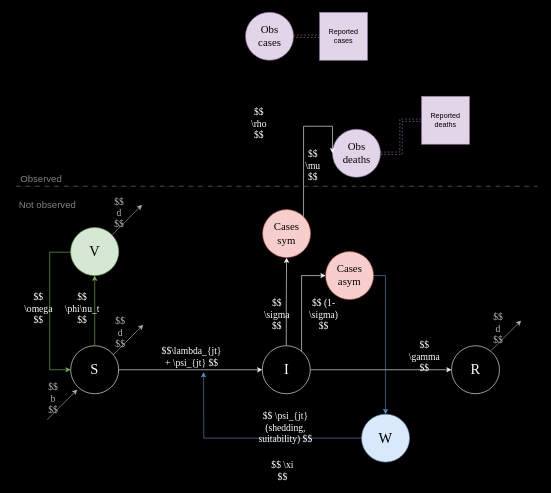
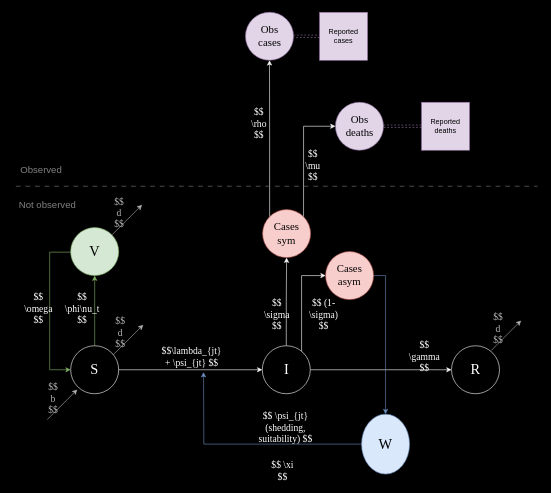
(446, 120) -> (446, 126)
none -> (270, 145)
(356, 153) -> (359, 126)
(41, 177) -> (41, 168)
(386, 438) -> (386, 444)
